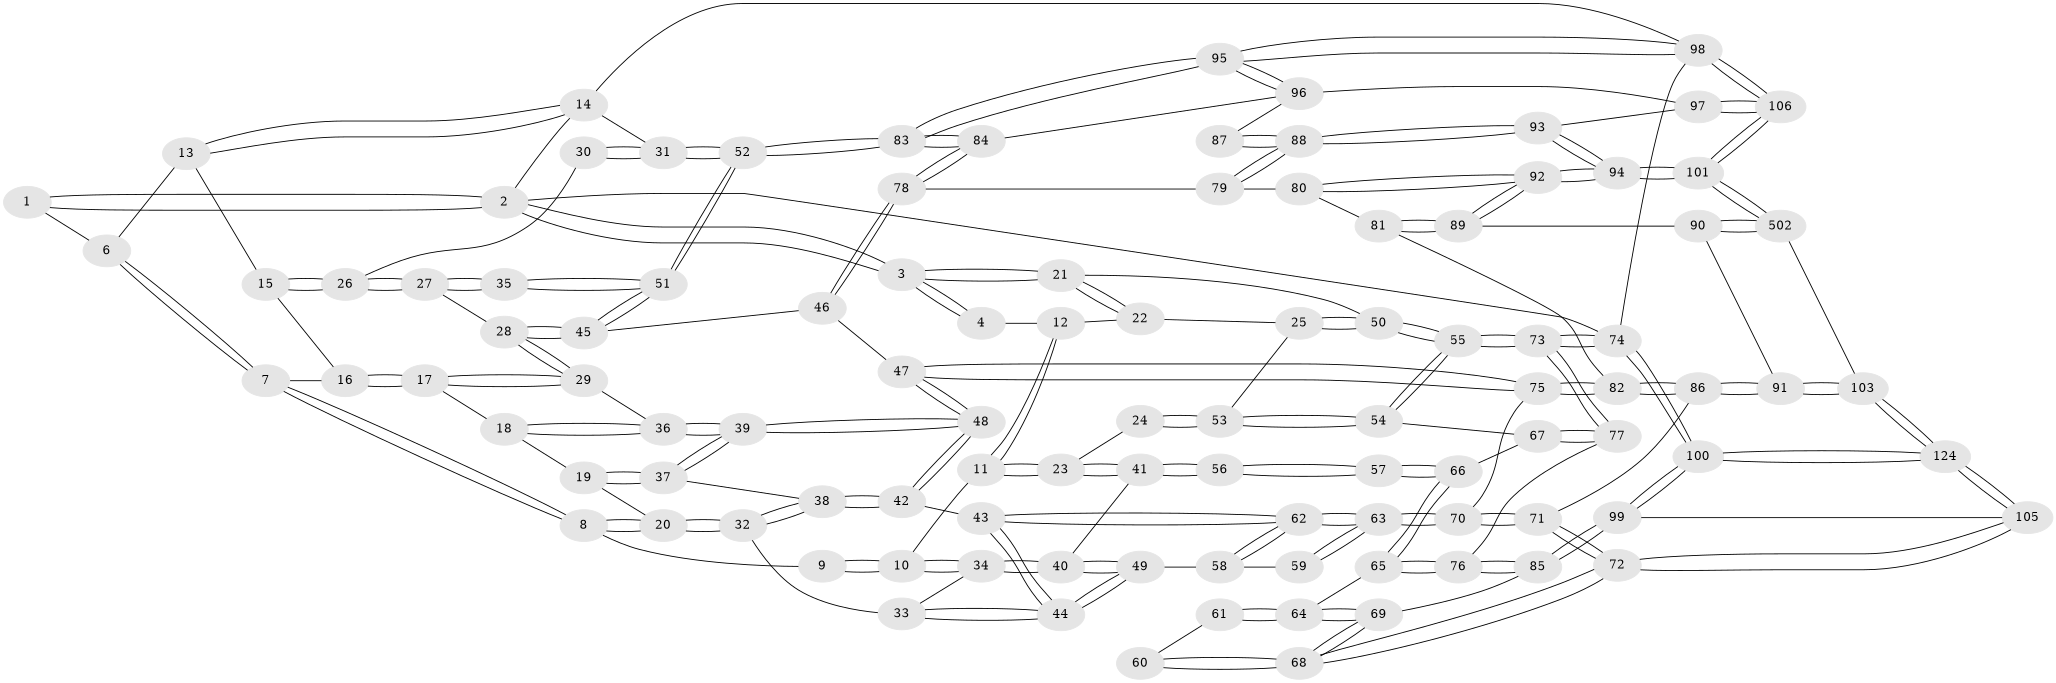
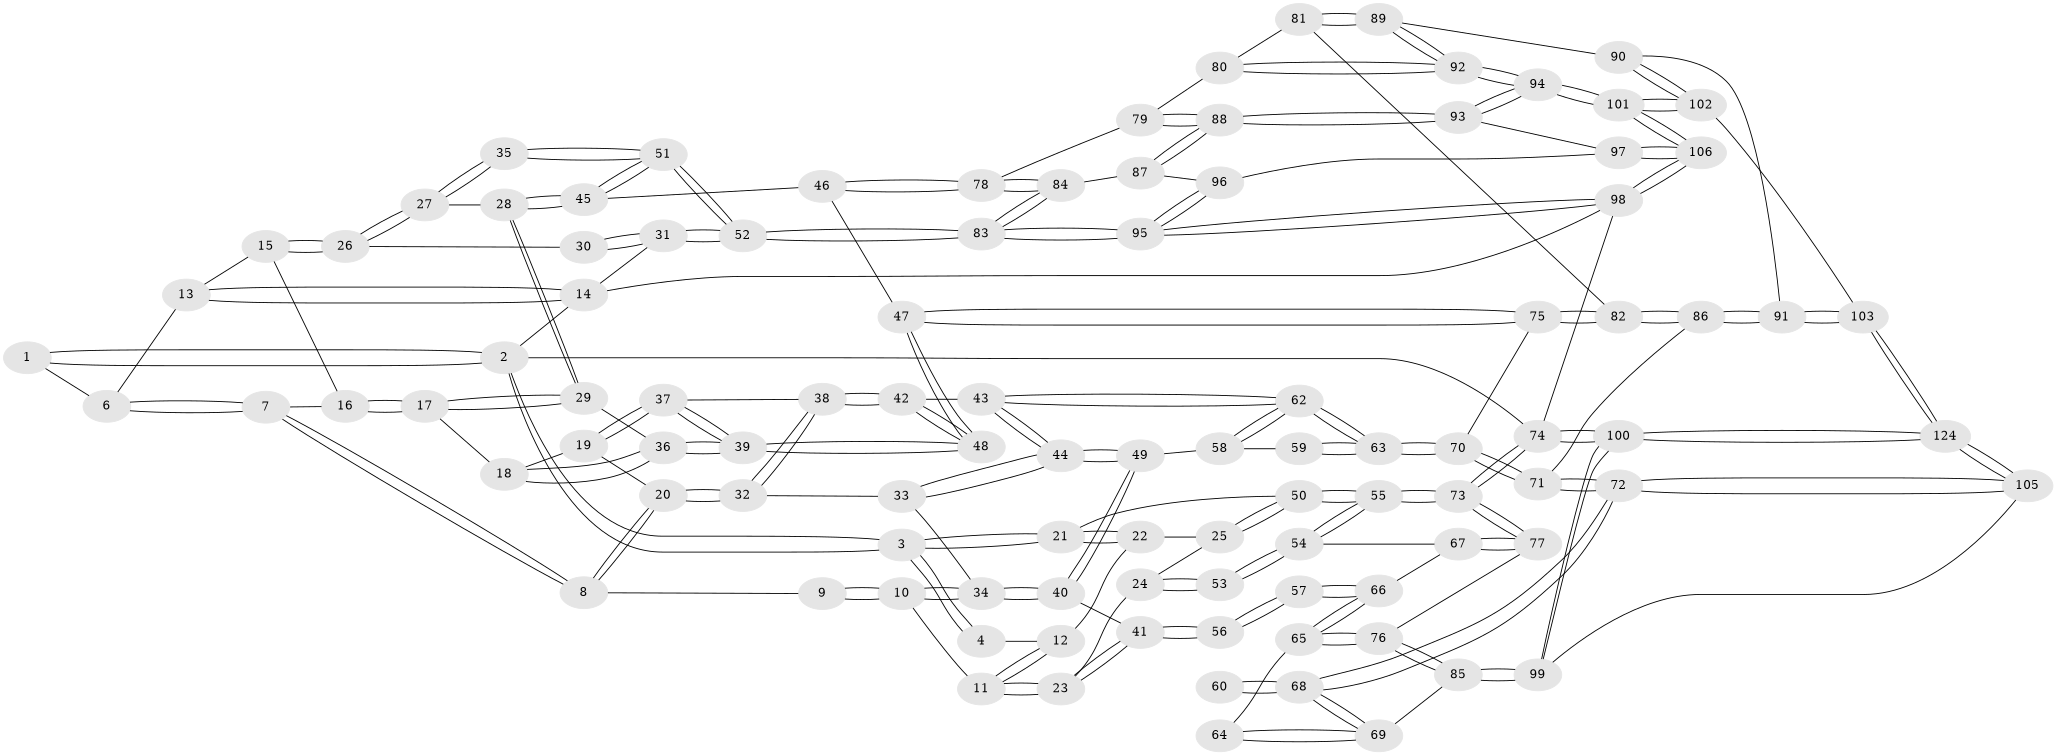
(1140, 117) -> (1101, 179)
(1781, 226) -> (1701, 105)
(1260, 372) -> (1180, 561)
(1220, 615) -> none
